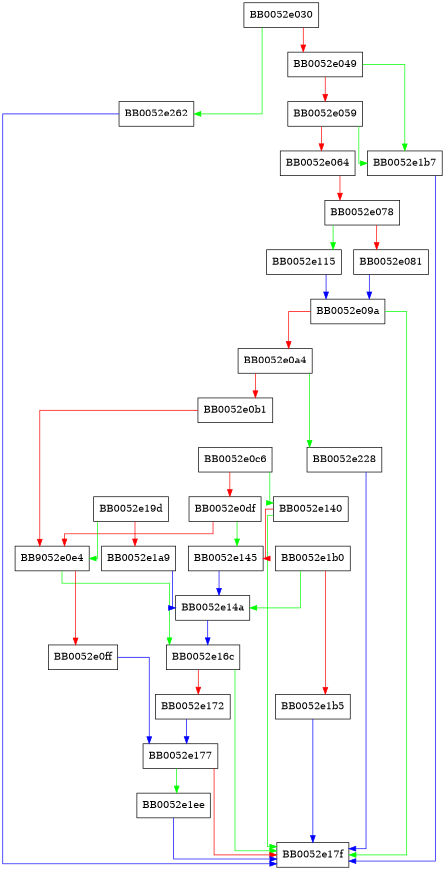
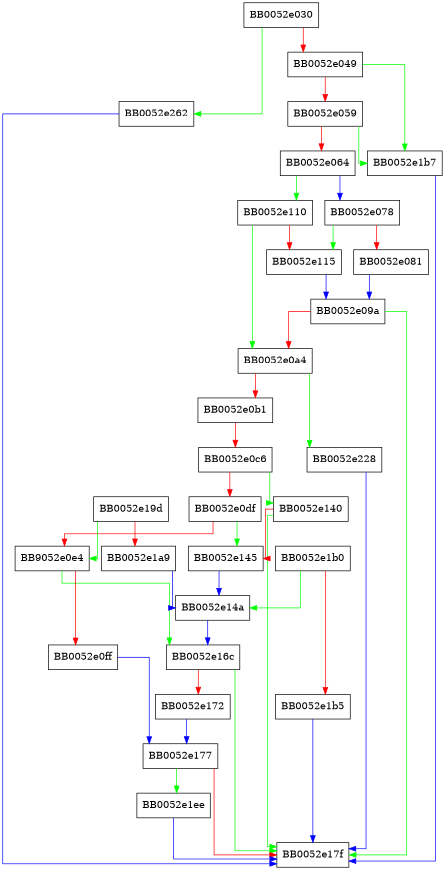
(340, 184) -> (340, 184)
none -> (275, 213)
(54, 410) -> (235, 431)
